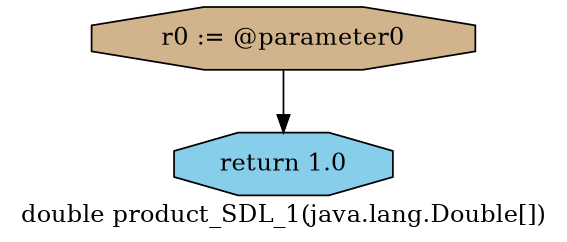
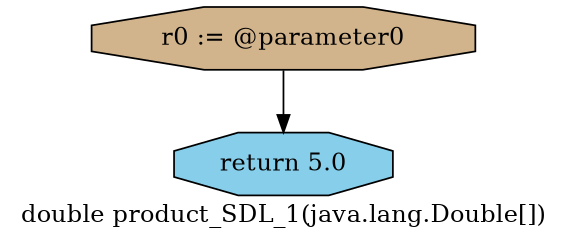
(283, 164) -> (283, 164)
